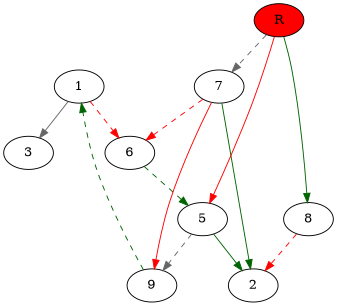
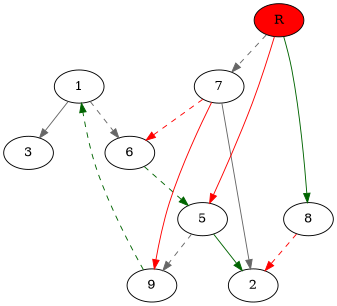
(102, 116) -> (102, 116)
(235, 181) -> (235, 181)
